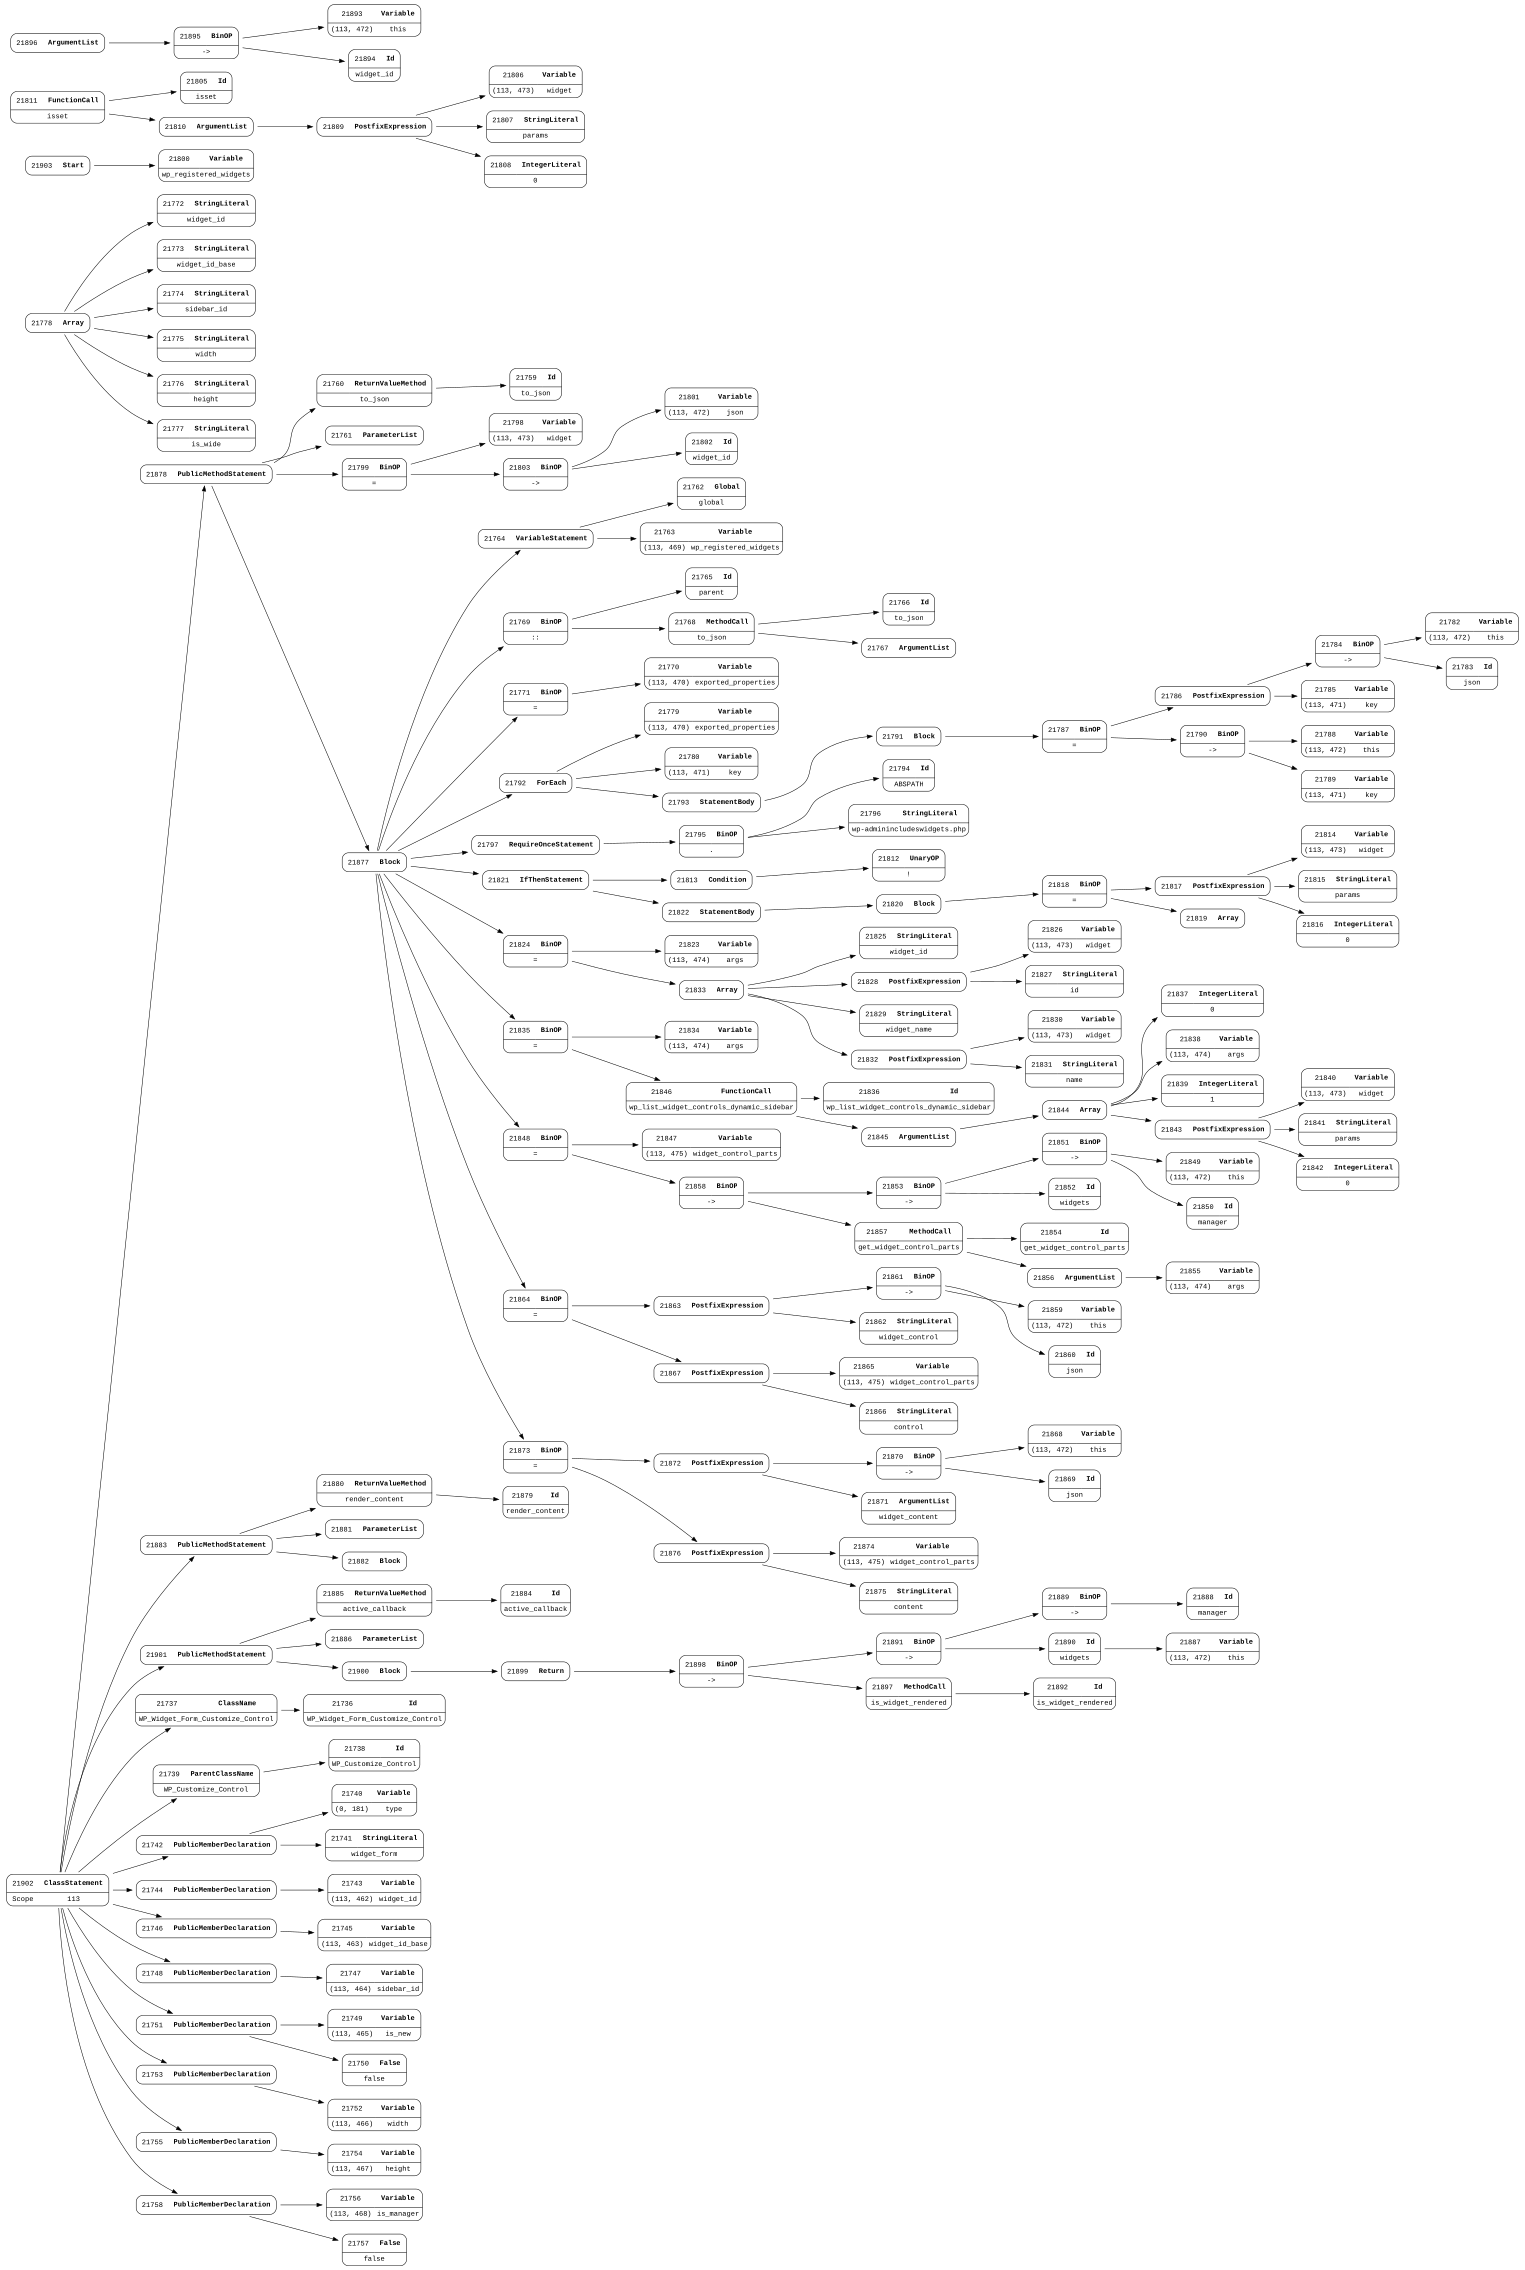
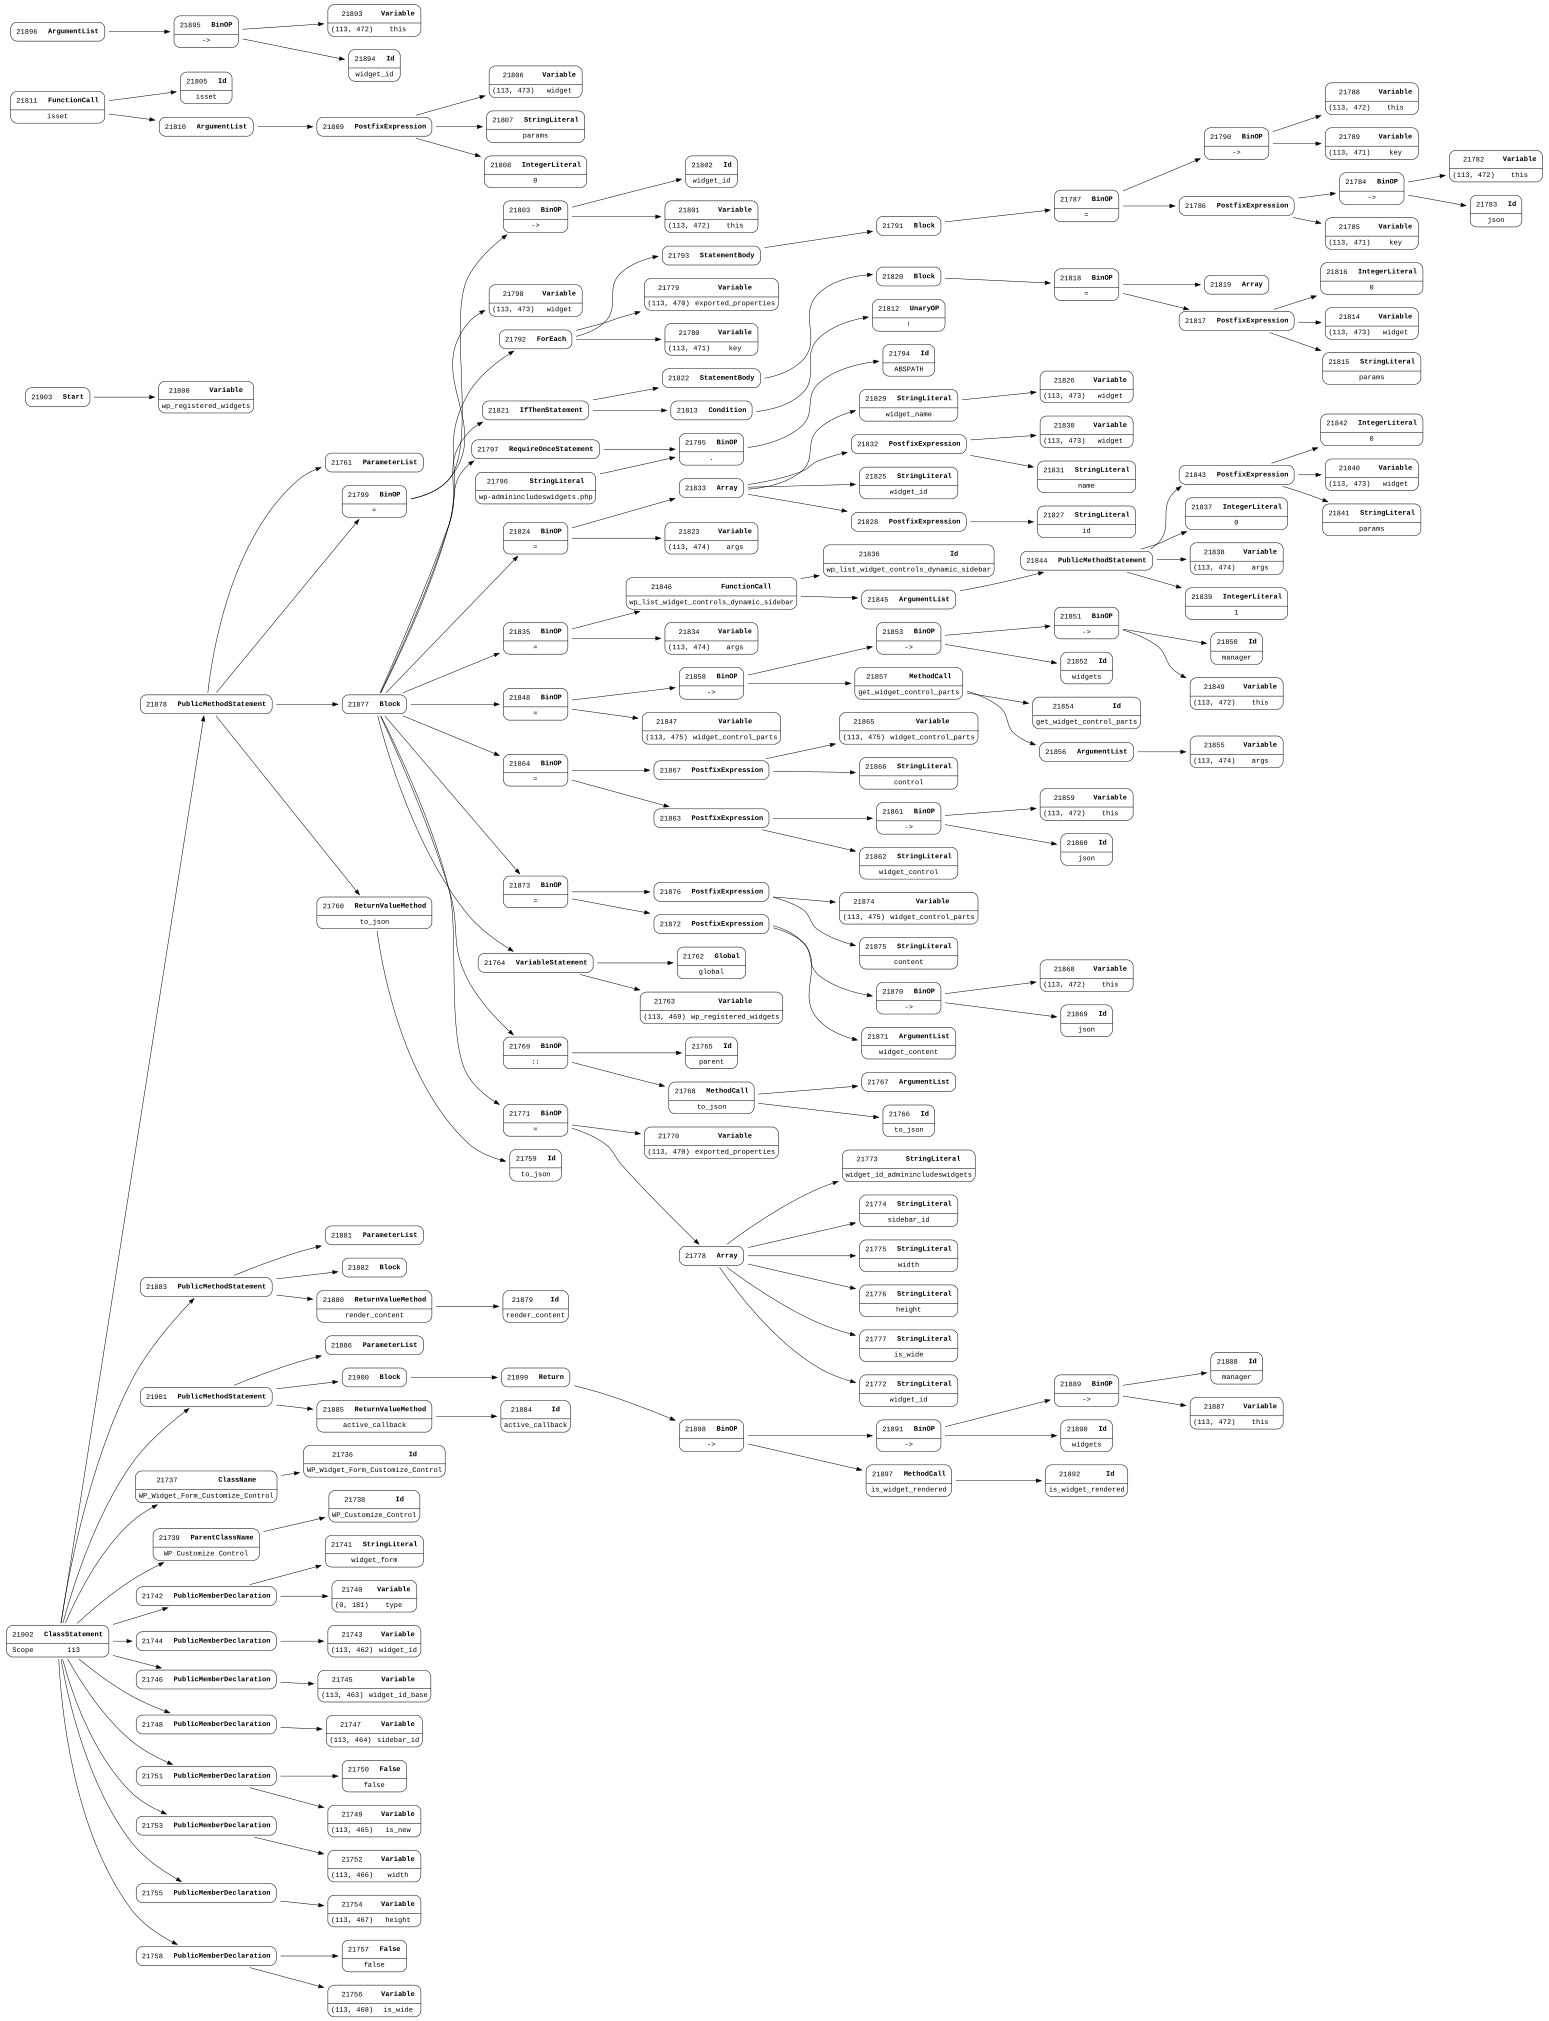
(206, 264) -> (909, 1175)
(735, 412) -> (735, 225)
(794, 833) -> (635, 466)
(997, 966) -> (996, 396)
(1090, 1110) -> (1102, 560)
none -> (636, 1180)
(1131, 1649) -> (1152, 1401)
(398, 2214) -> (398, 2010)
